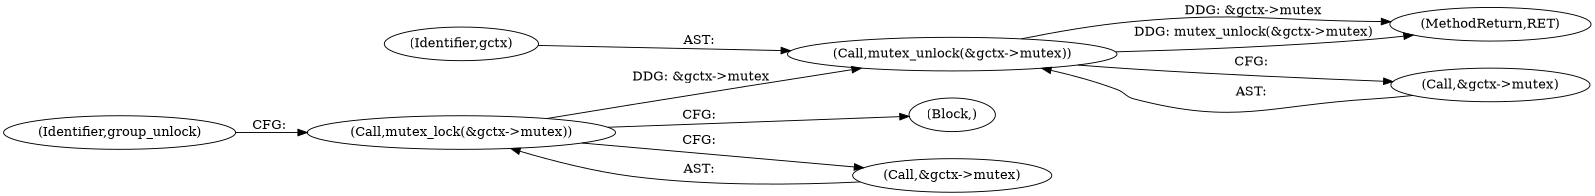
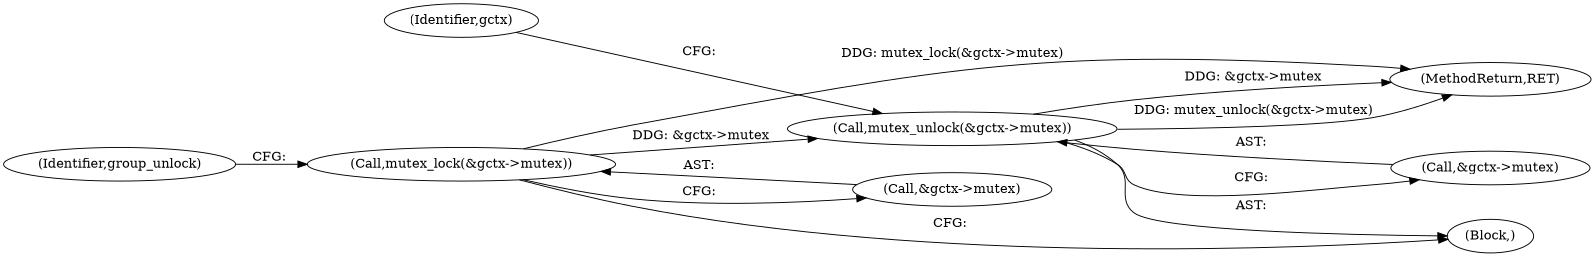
(701, 41) -> (701, 52)
none -> (959, 71)
none -> (1234, 229)
